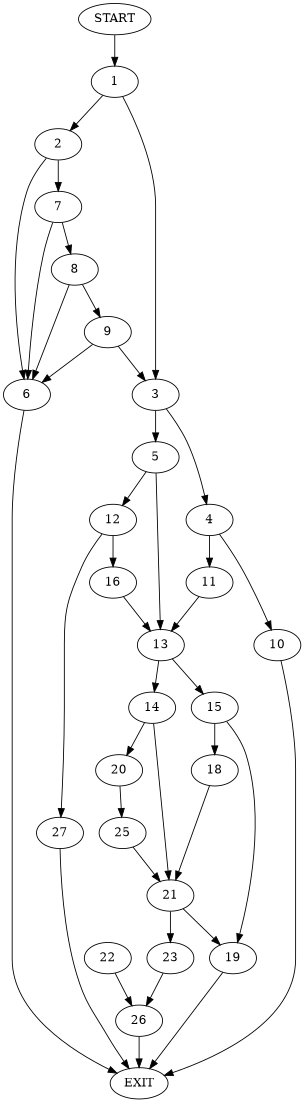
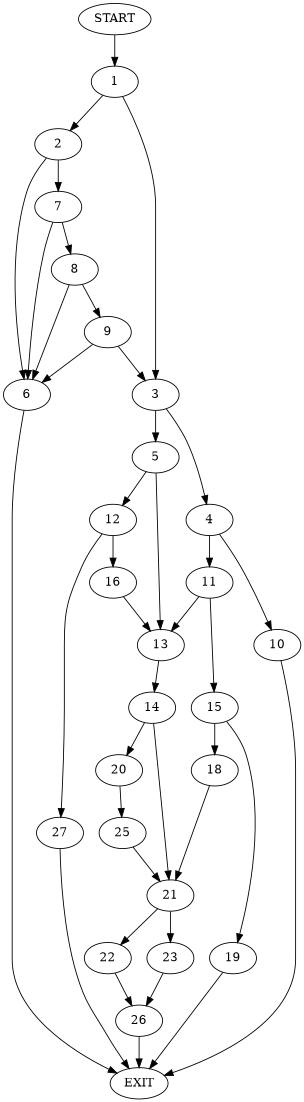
(185, 673) -> (212, 641)
(198, 924) -> (142, 924)
